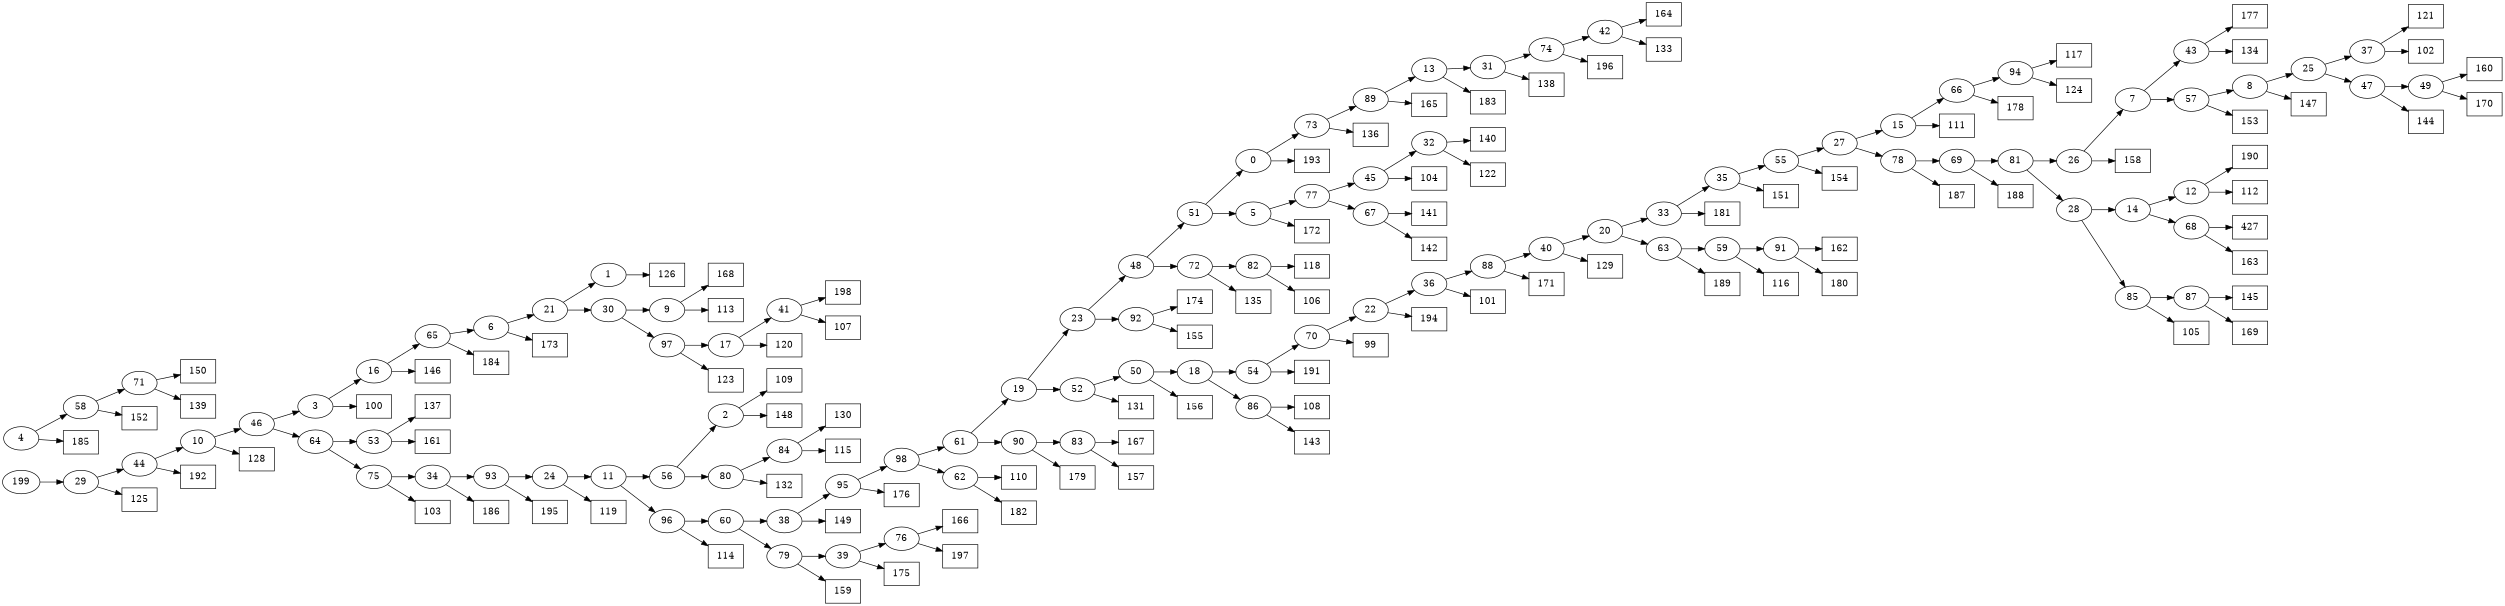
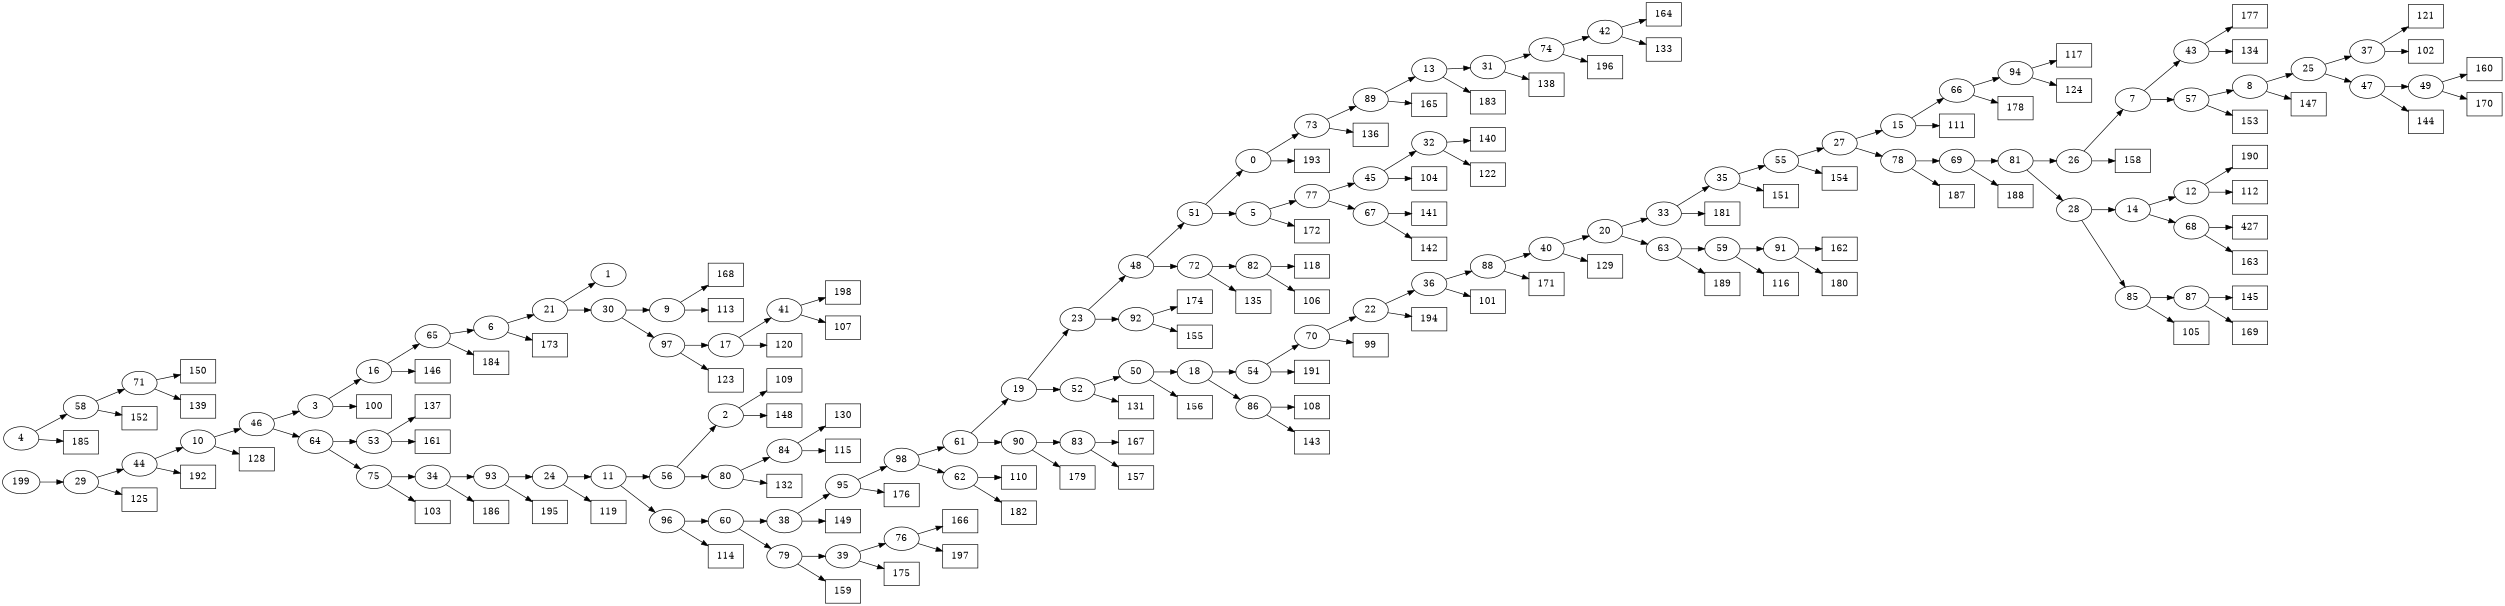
(667, 275) -> none
